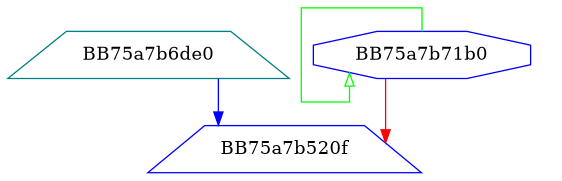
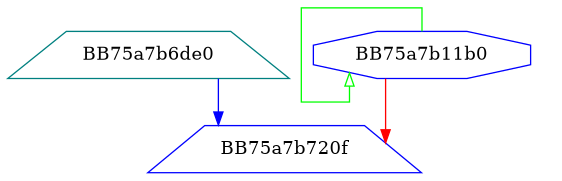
(422, 55) -> (422, 55)
(285, 149) -> (285, 149)
